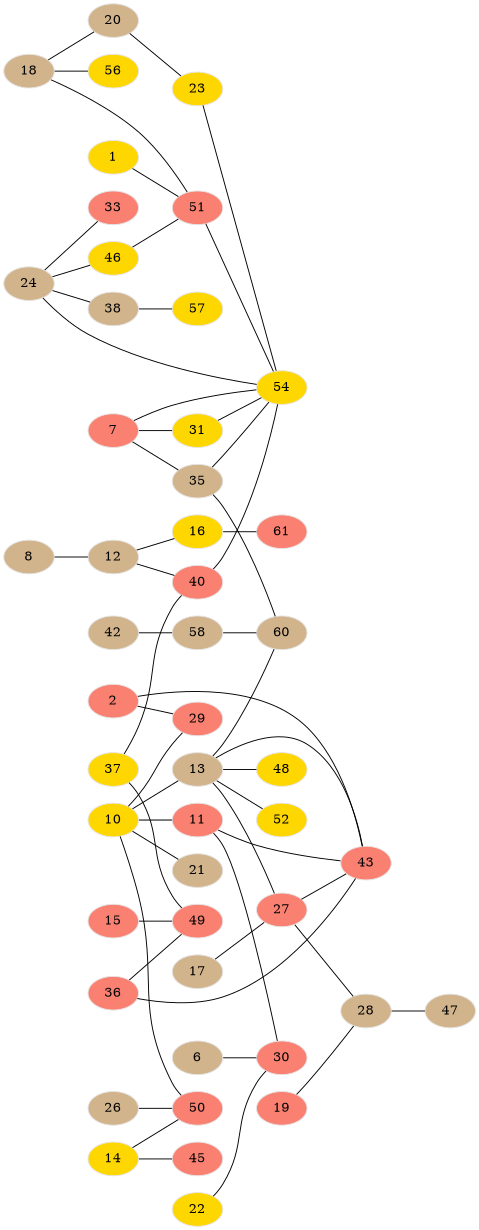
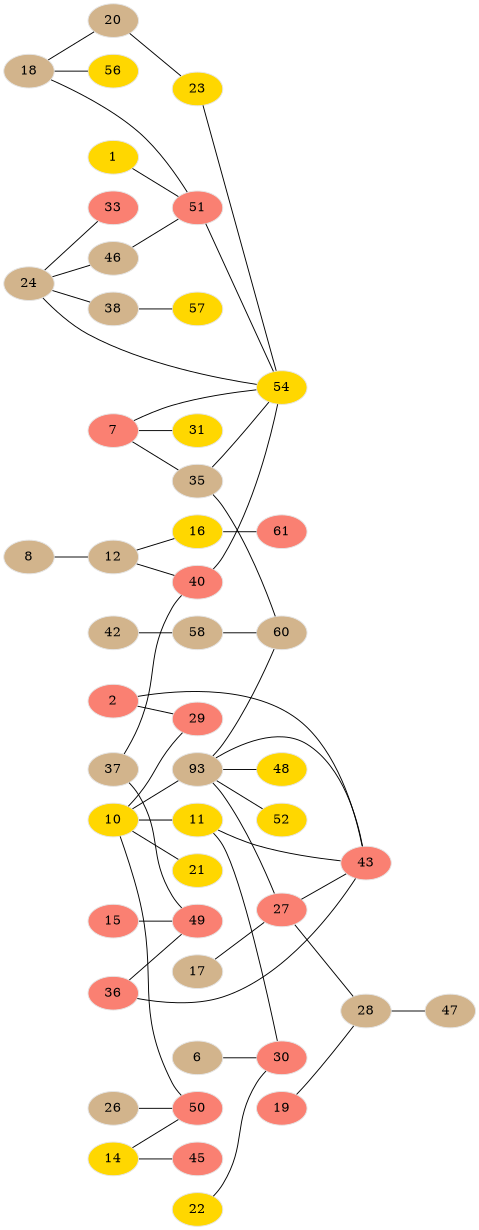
(113, 258) -> (113, 258)
(240, 409) -> none
(113, 769) -> (113, 769)
(198, 769) -> (198, 769)
(198, 820) -> (198, 820)
(198, 871) -> (198, 871)
